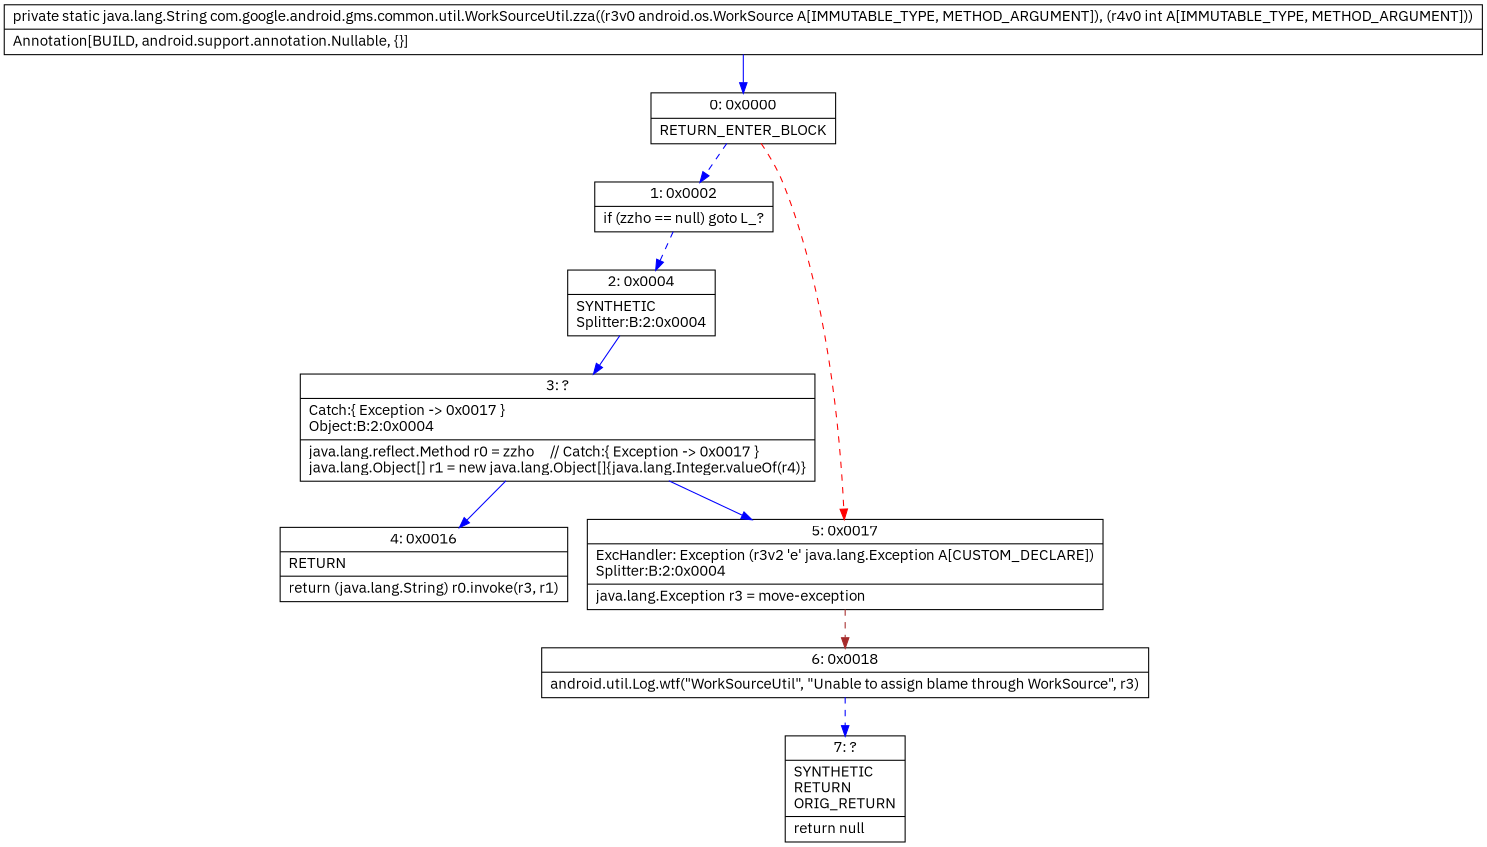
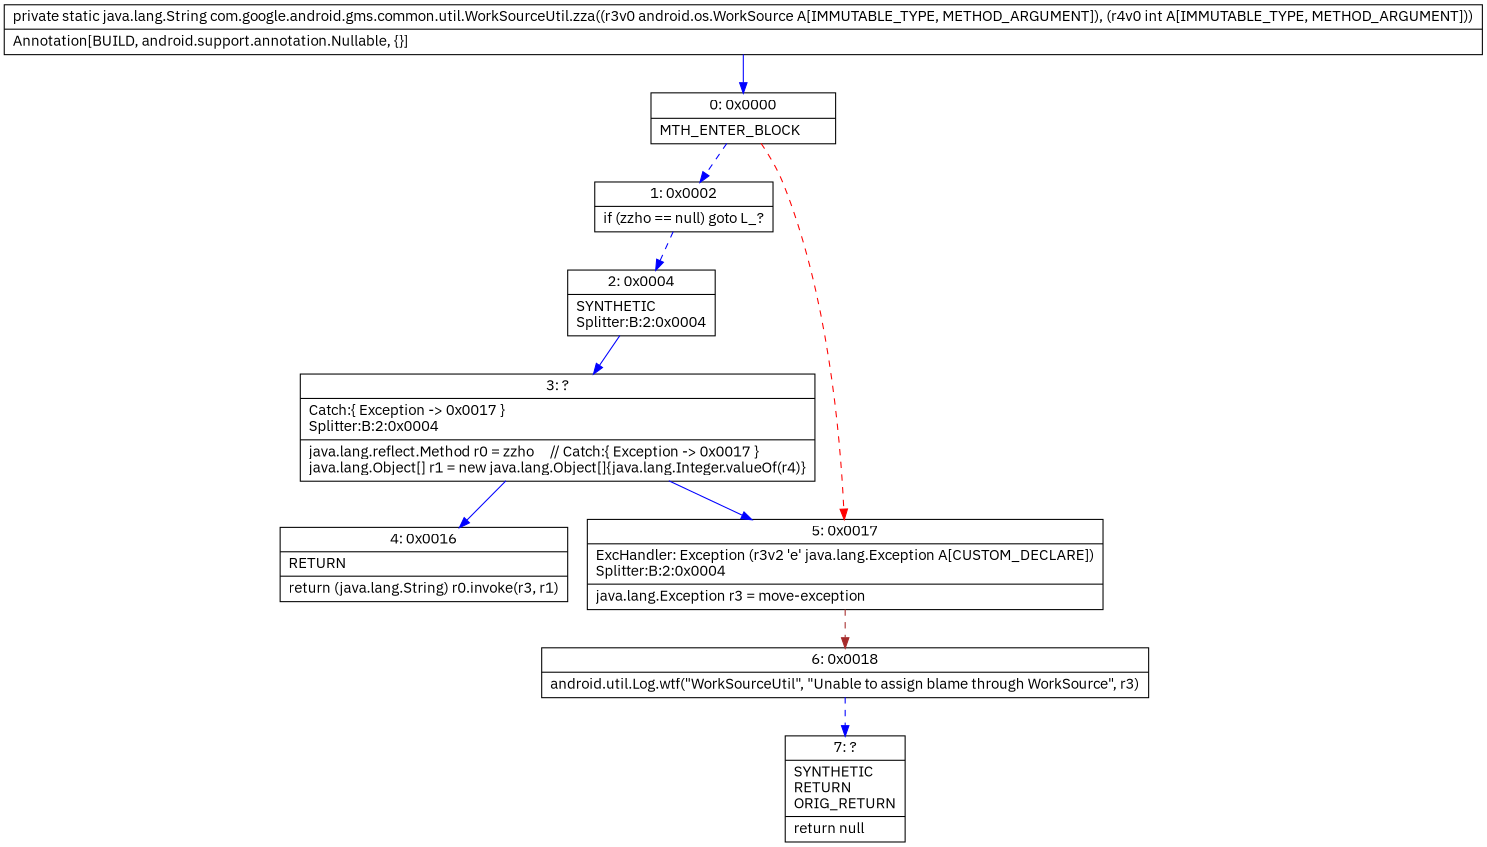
(743, 131) -> (730, 131)
(371, 427) -> (374, 427)
